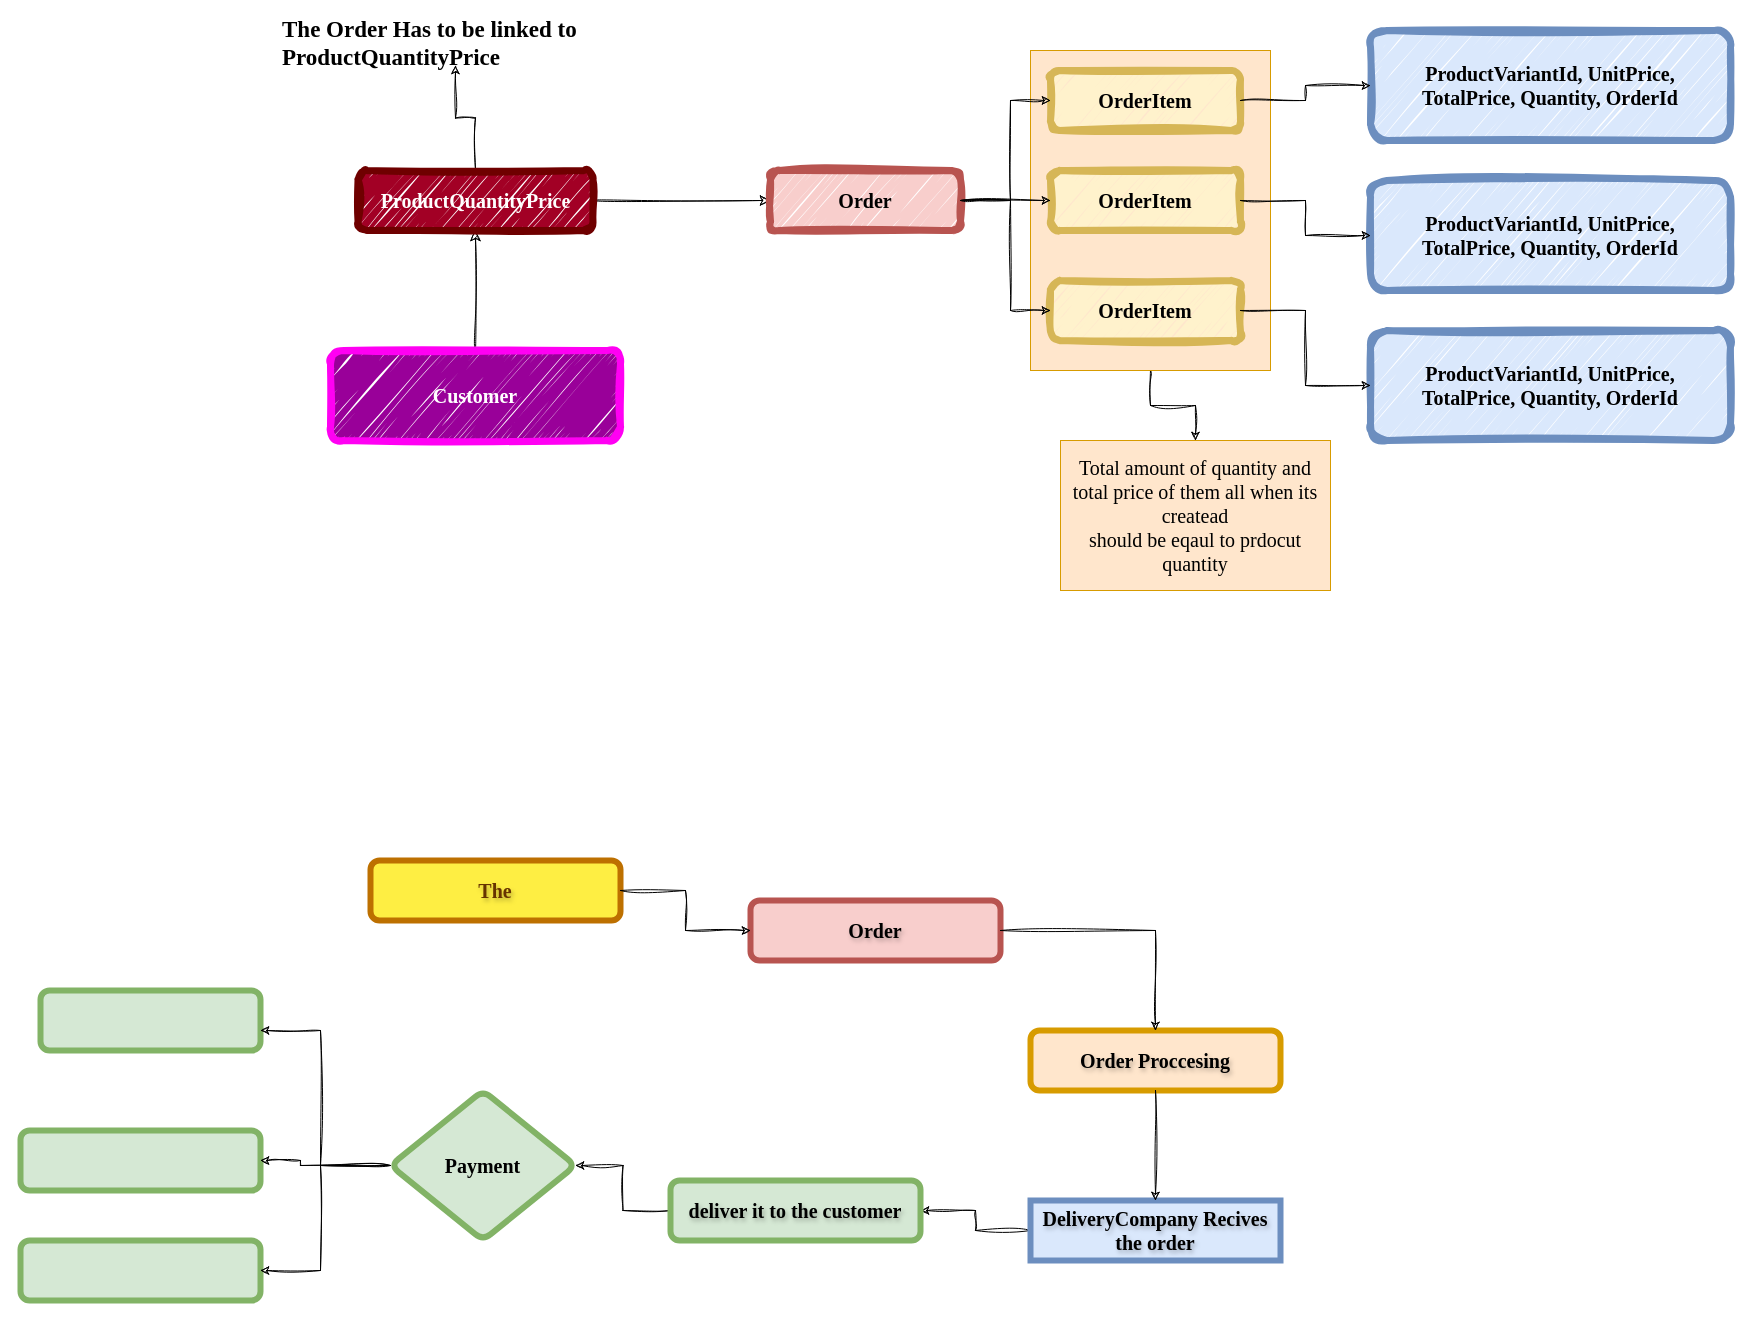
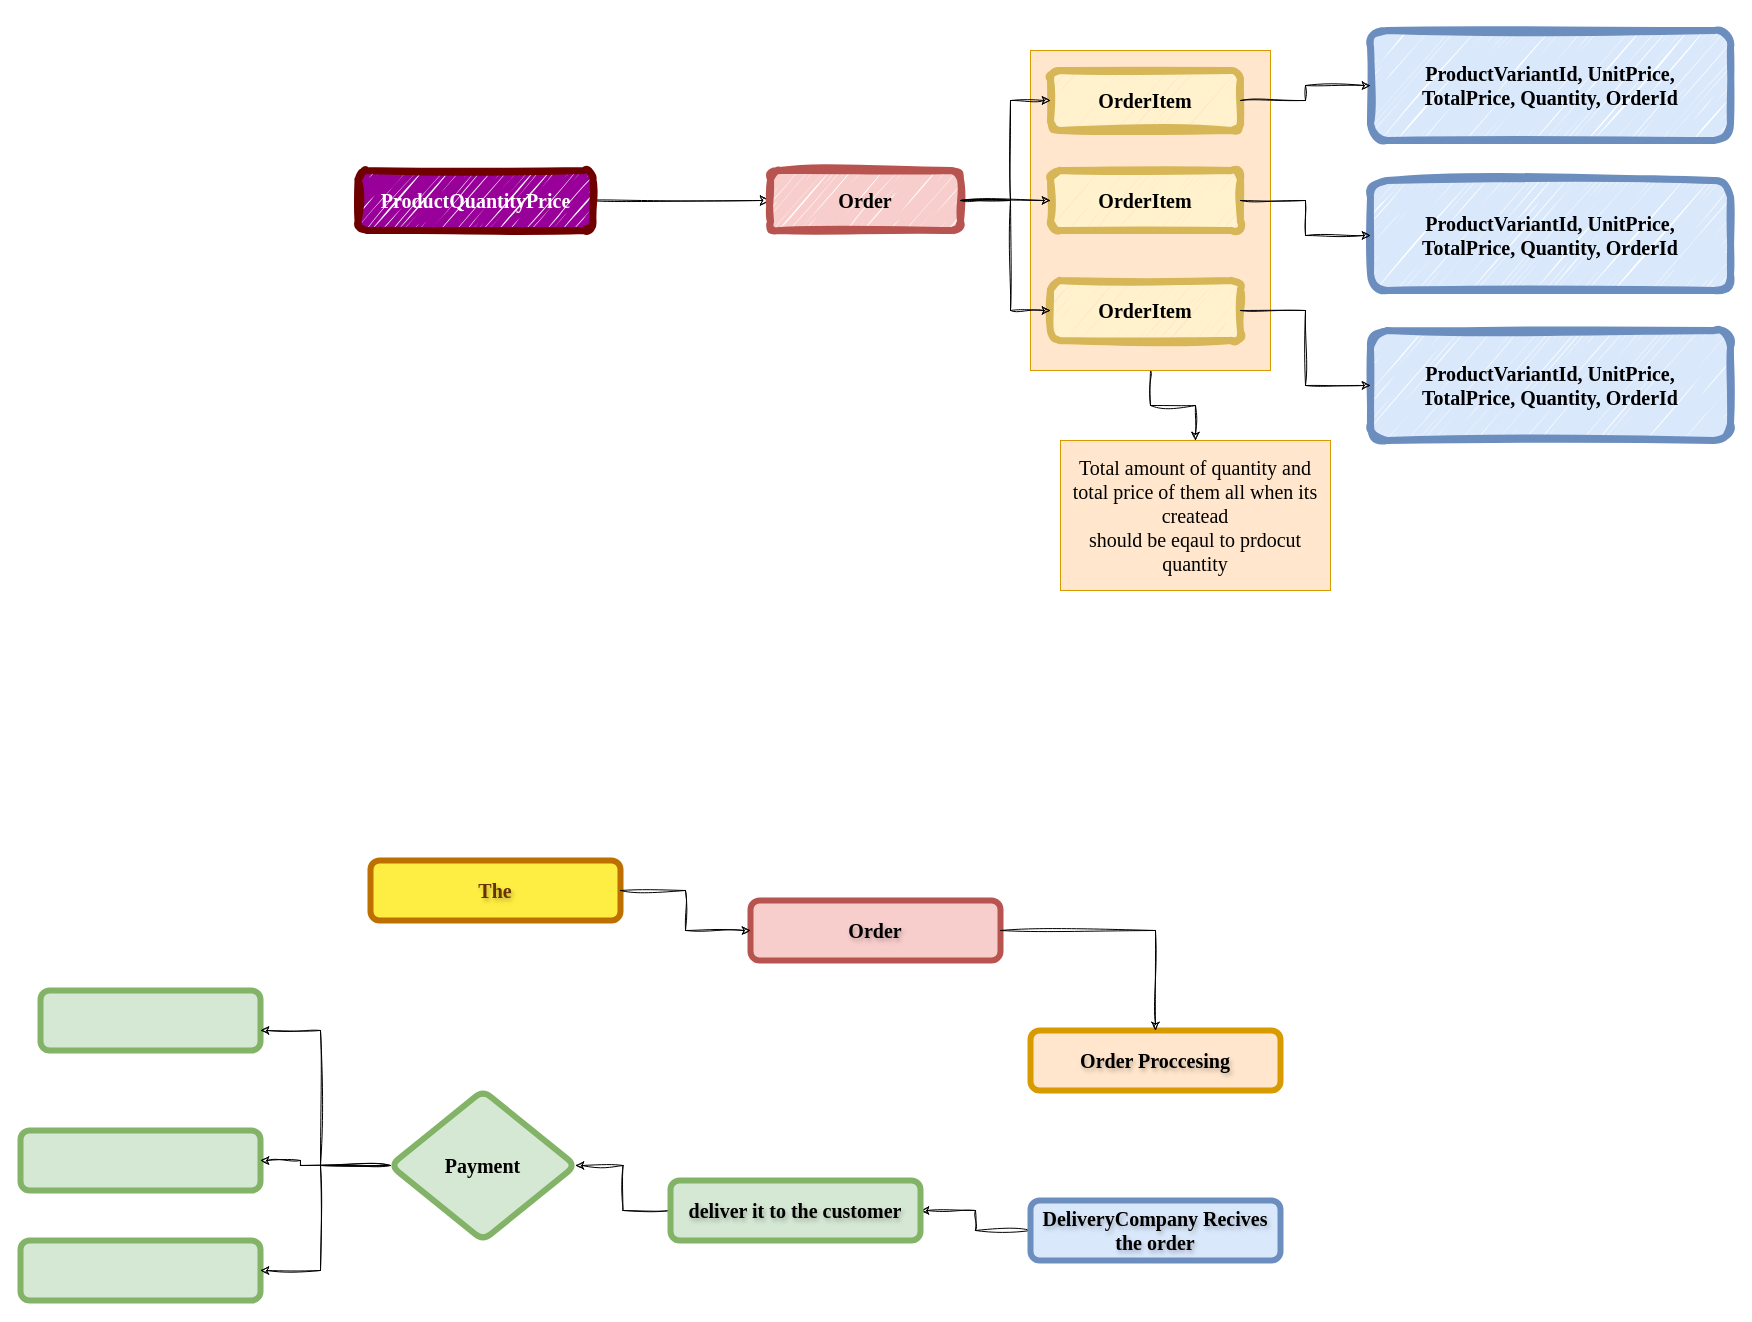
(456, 43) -> none
(469, 118) -> none
(476, 201) -> (476, 201)
(476, 293) -> none
(476, 396) -> none
(1156, 1142) -> none
(1156, 1231) -> (1156, 1231)
